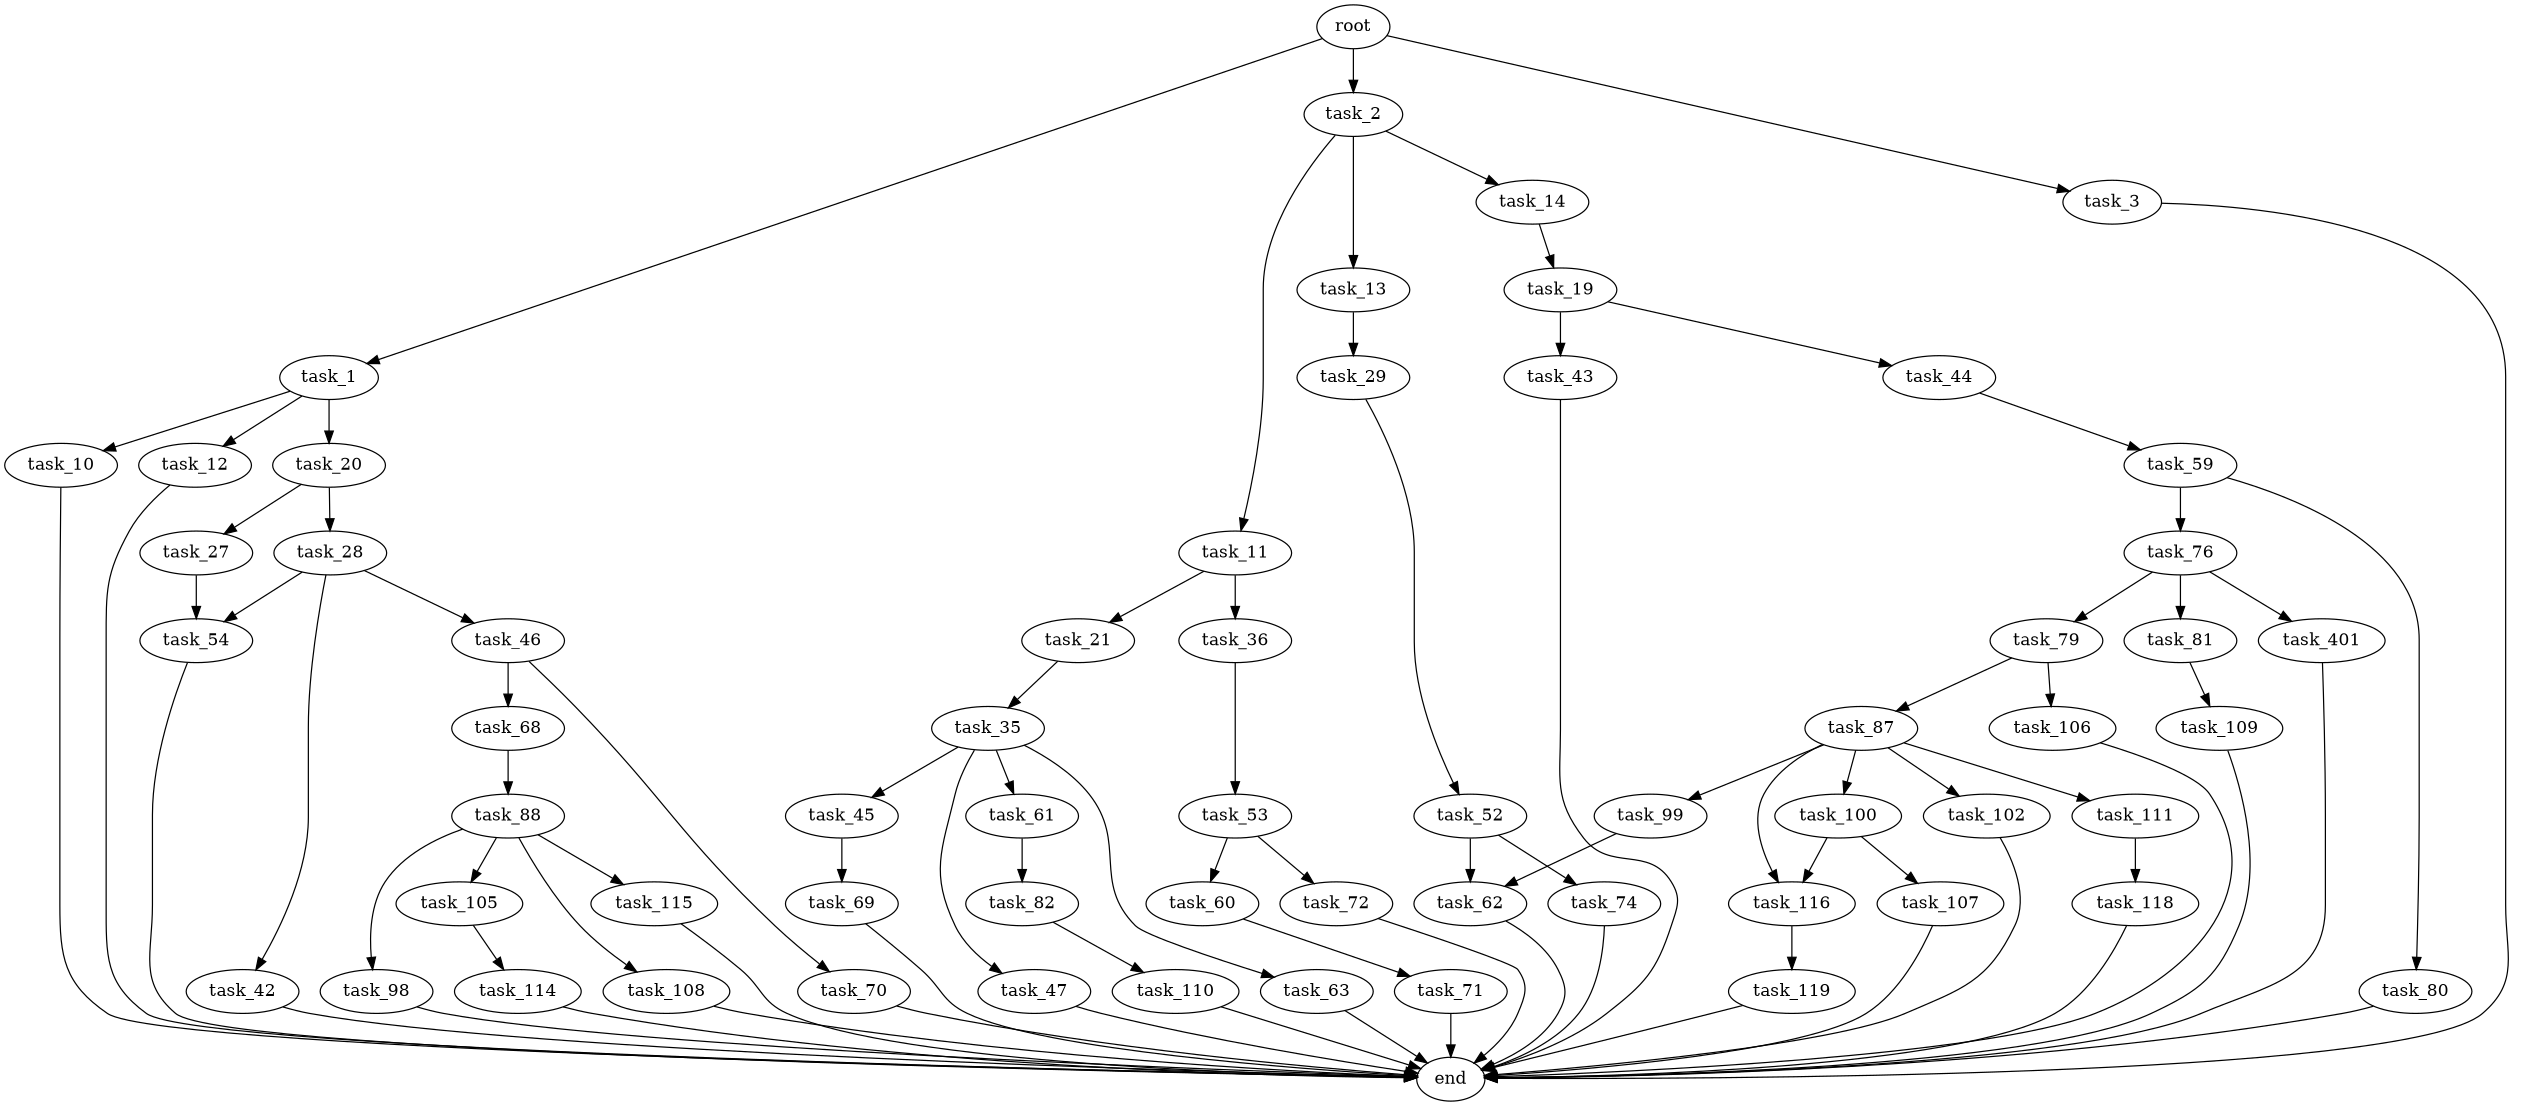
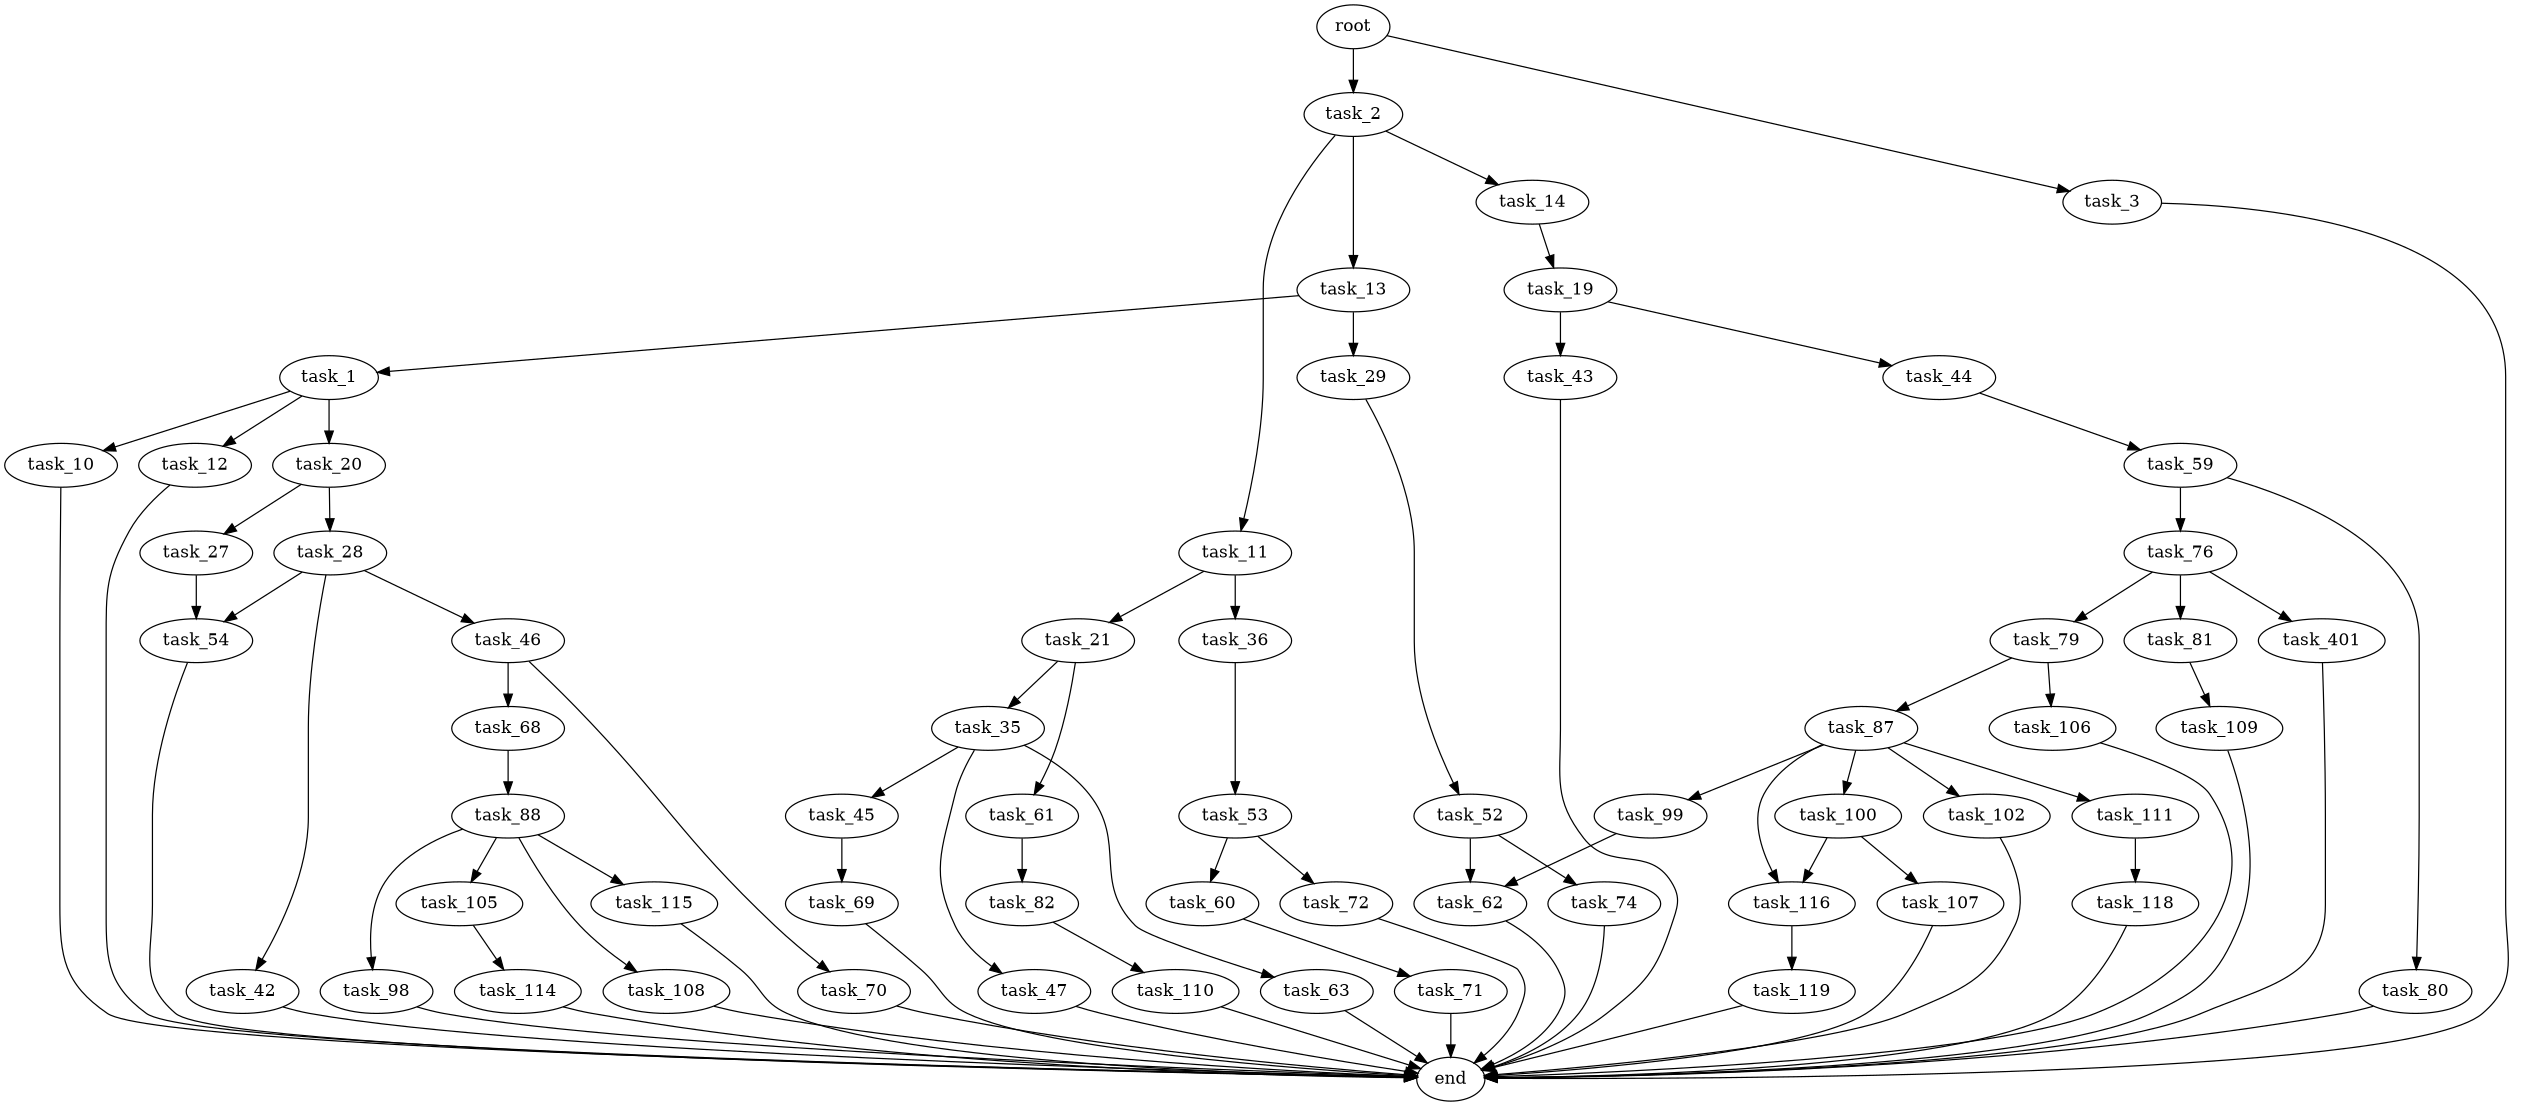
(850, 199) -> (844, 333)
(1003, 766) -> (1063, 725)
